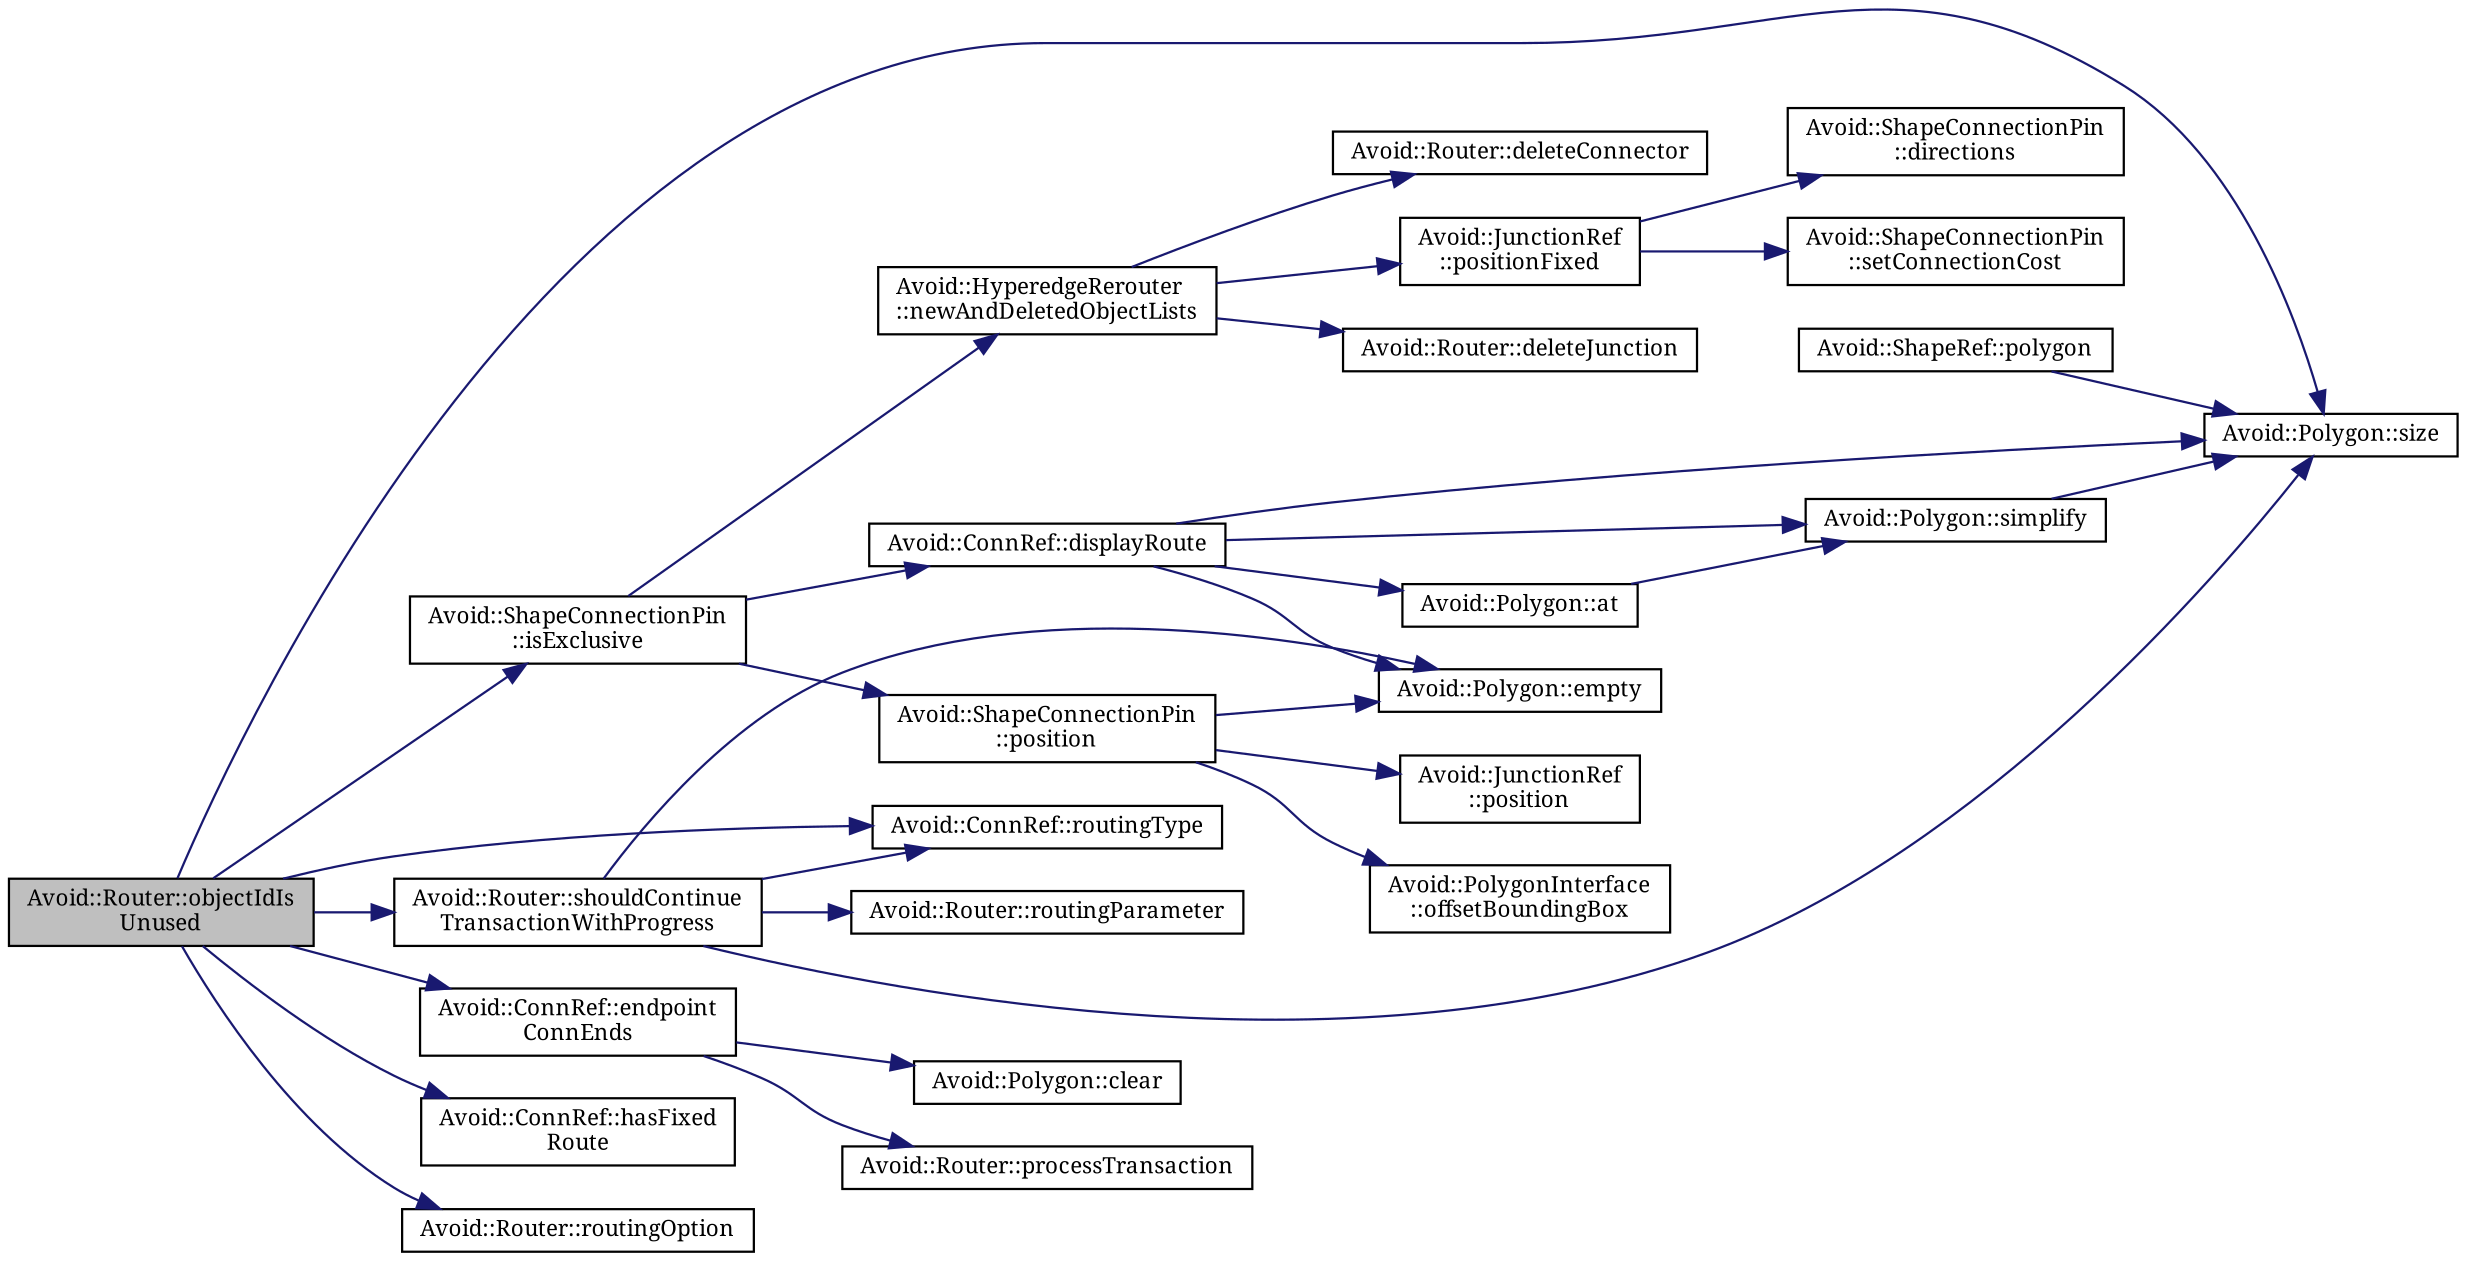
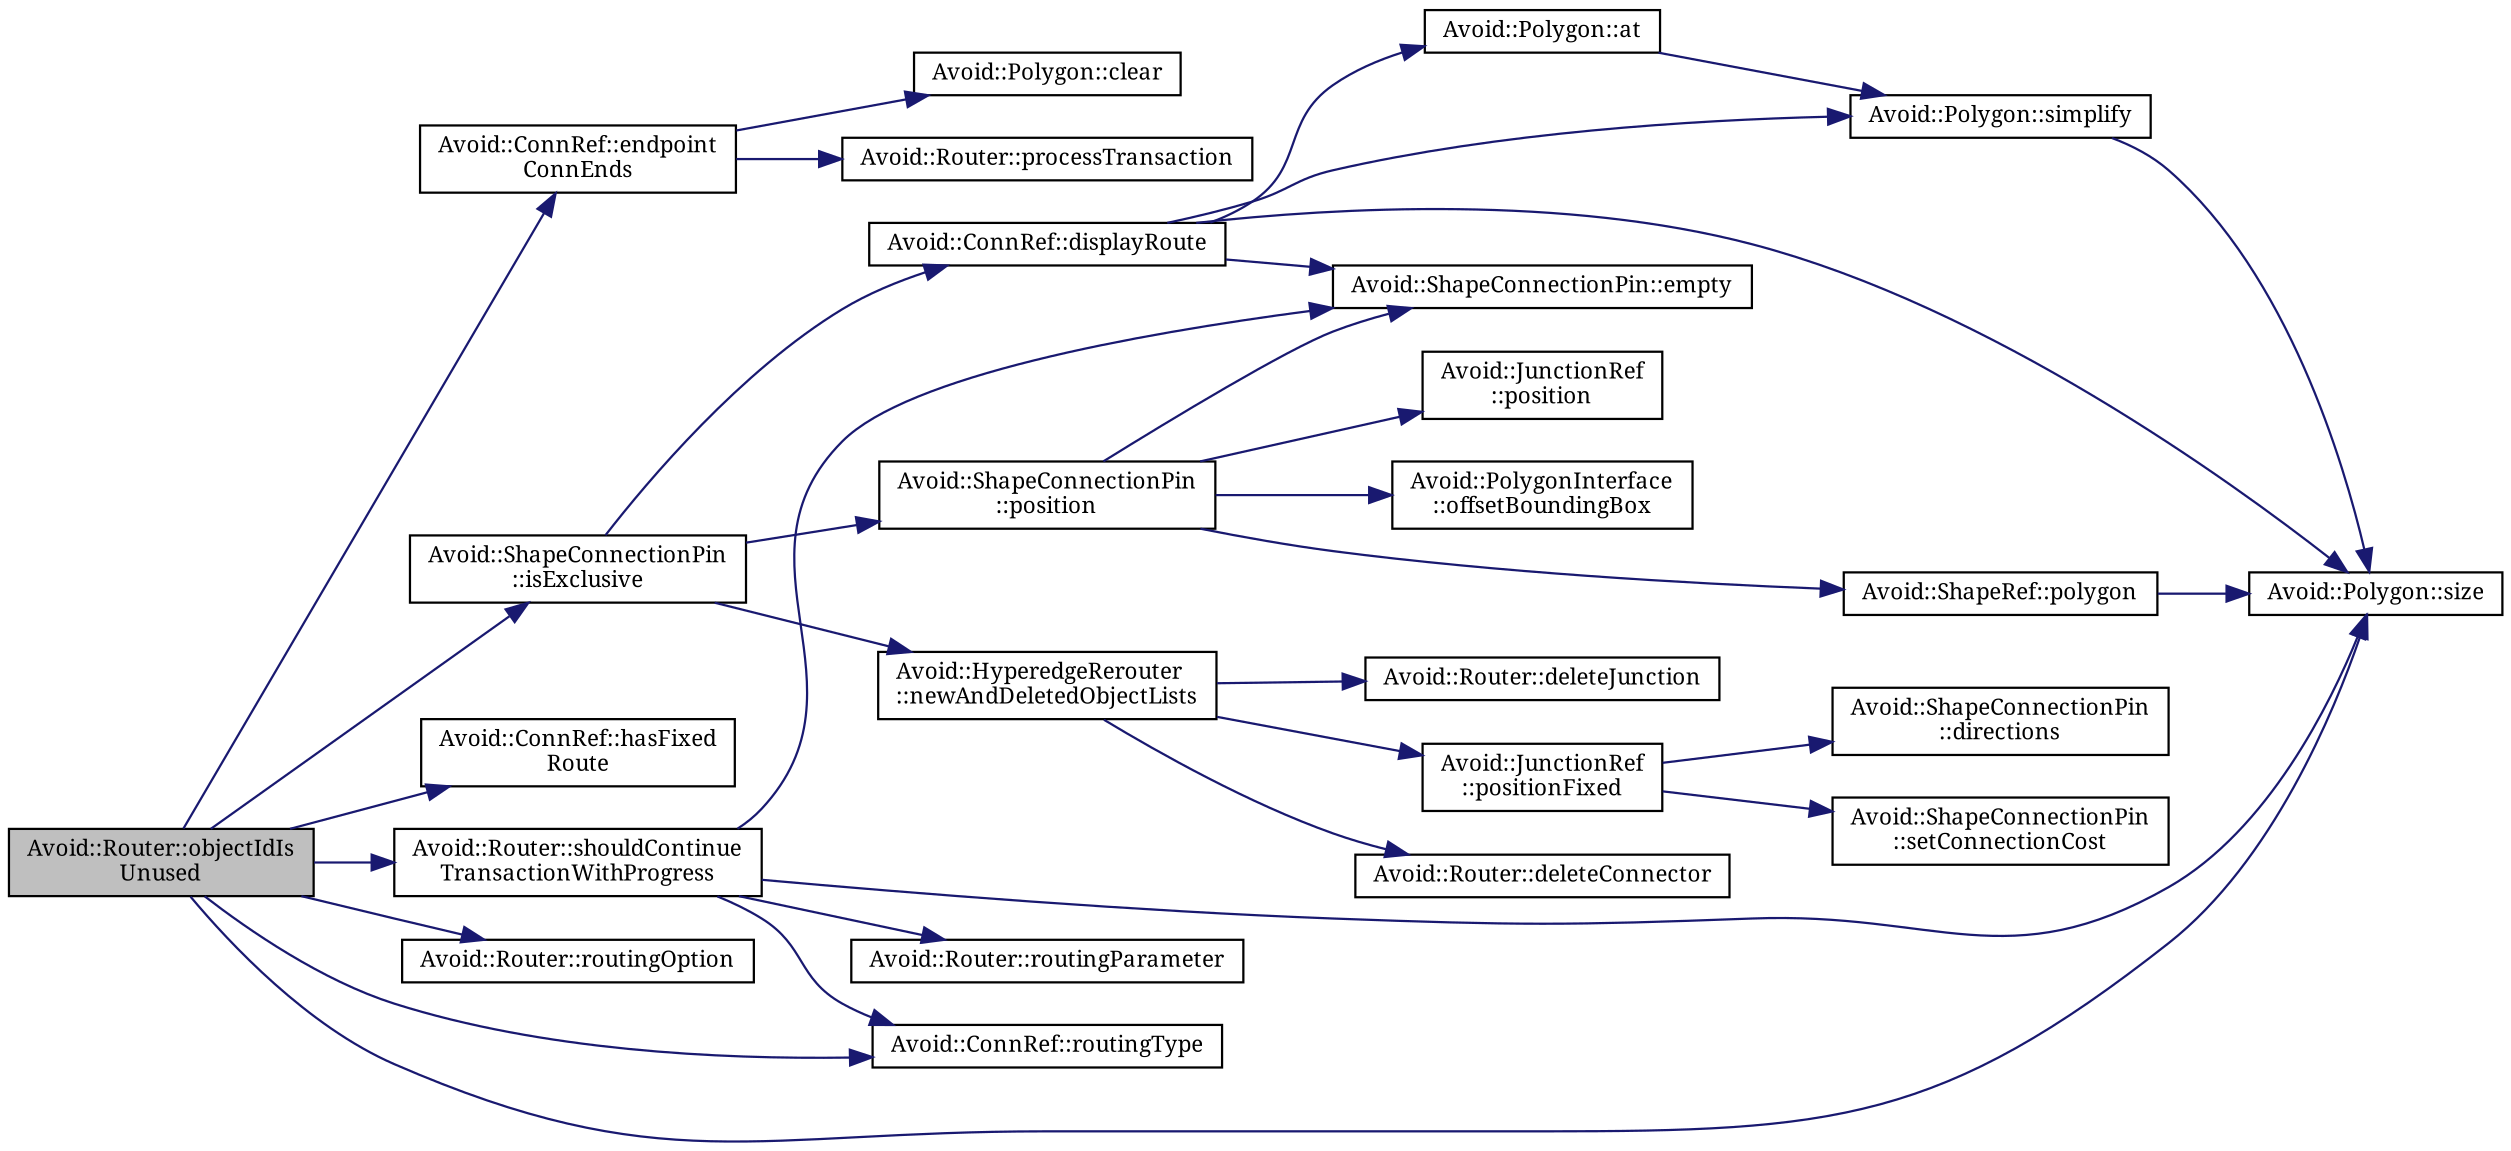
none -> (1509, 570)
(1520, 691) -> (1542, 287)
